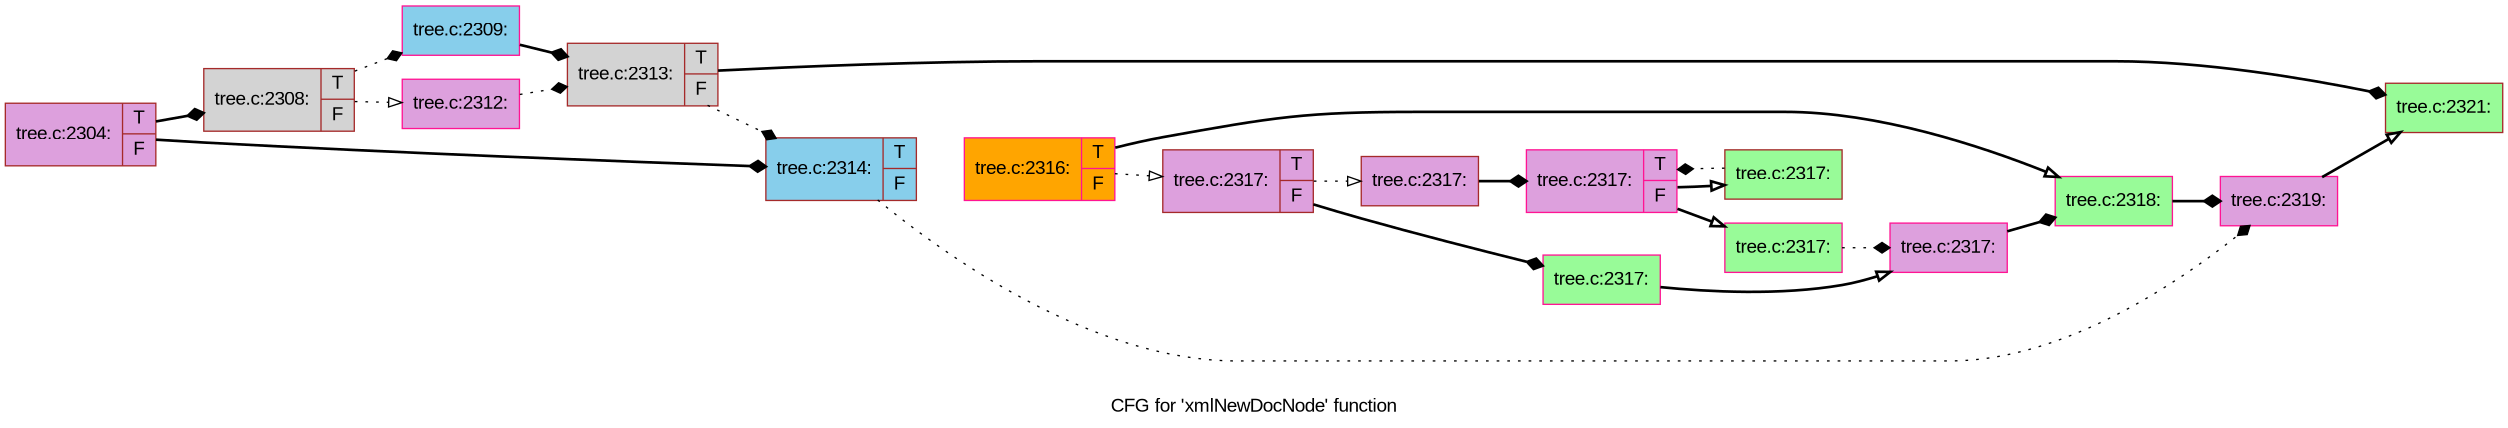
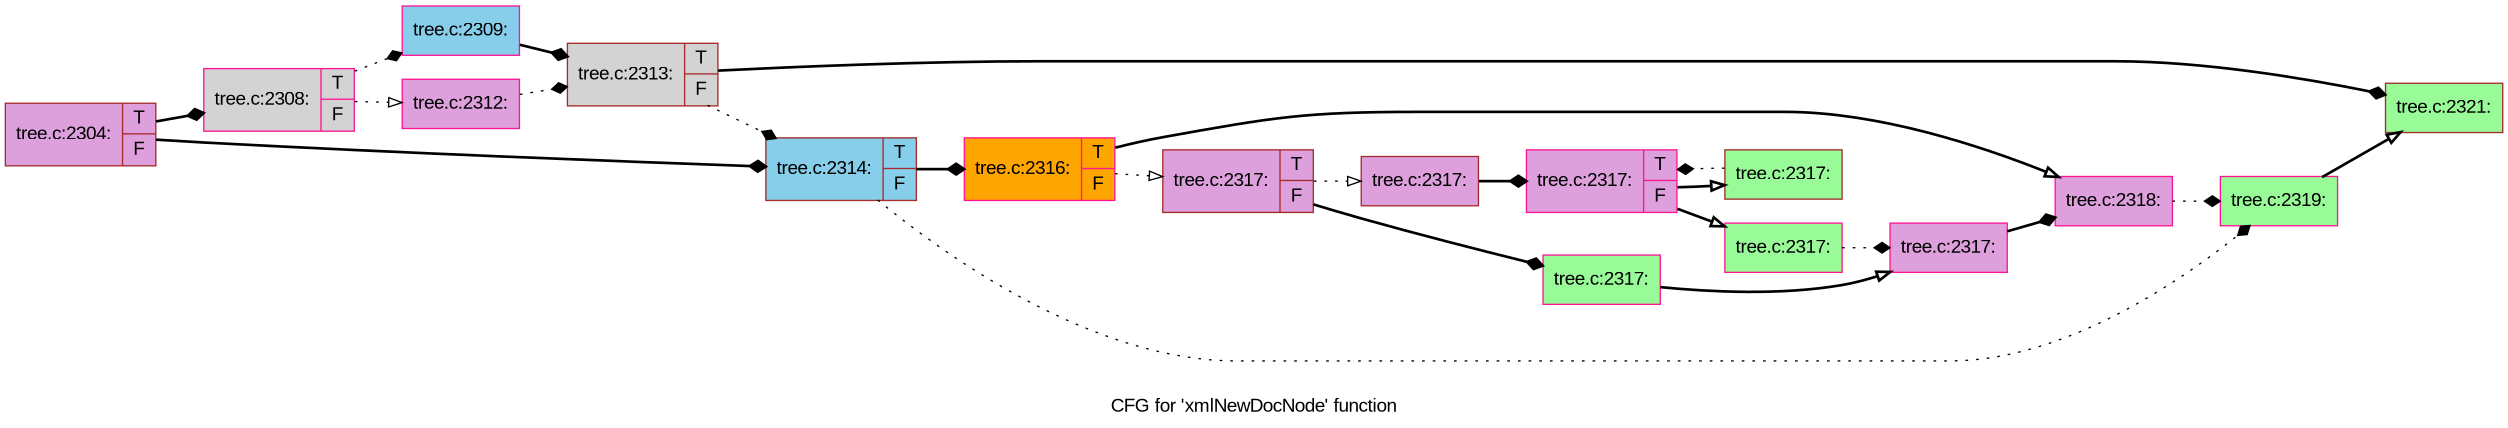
(279, 100) -> (279, 100)
none -> (932, 169)
(2114, 201) -> (2114, 201)
(2188, 201) -> (2188, 201)
(2279, 201) -> (2279, 201)
